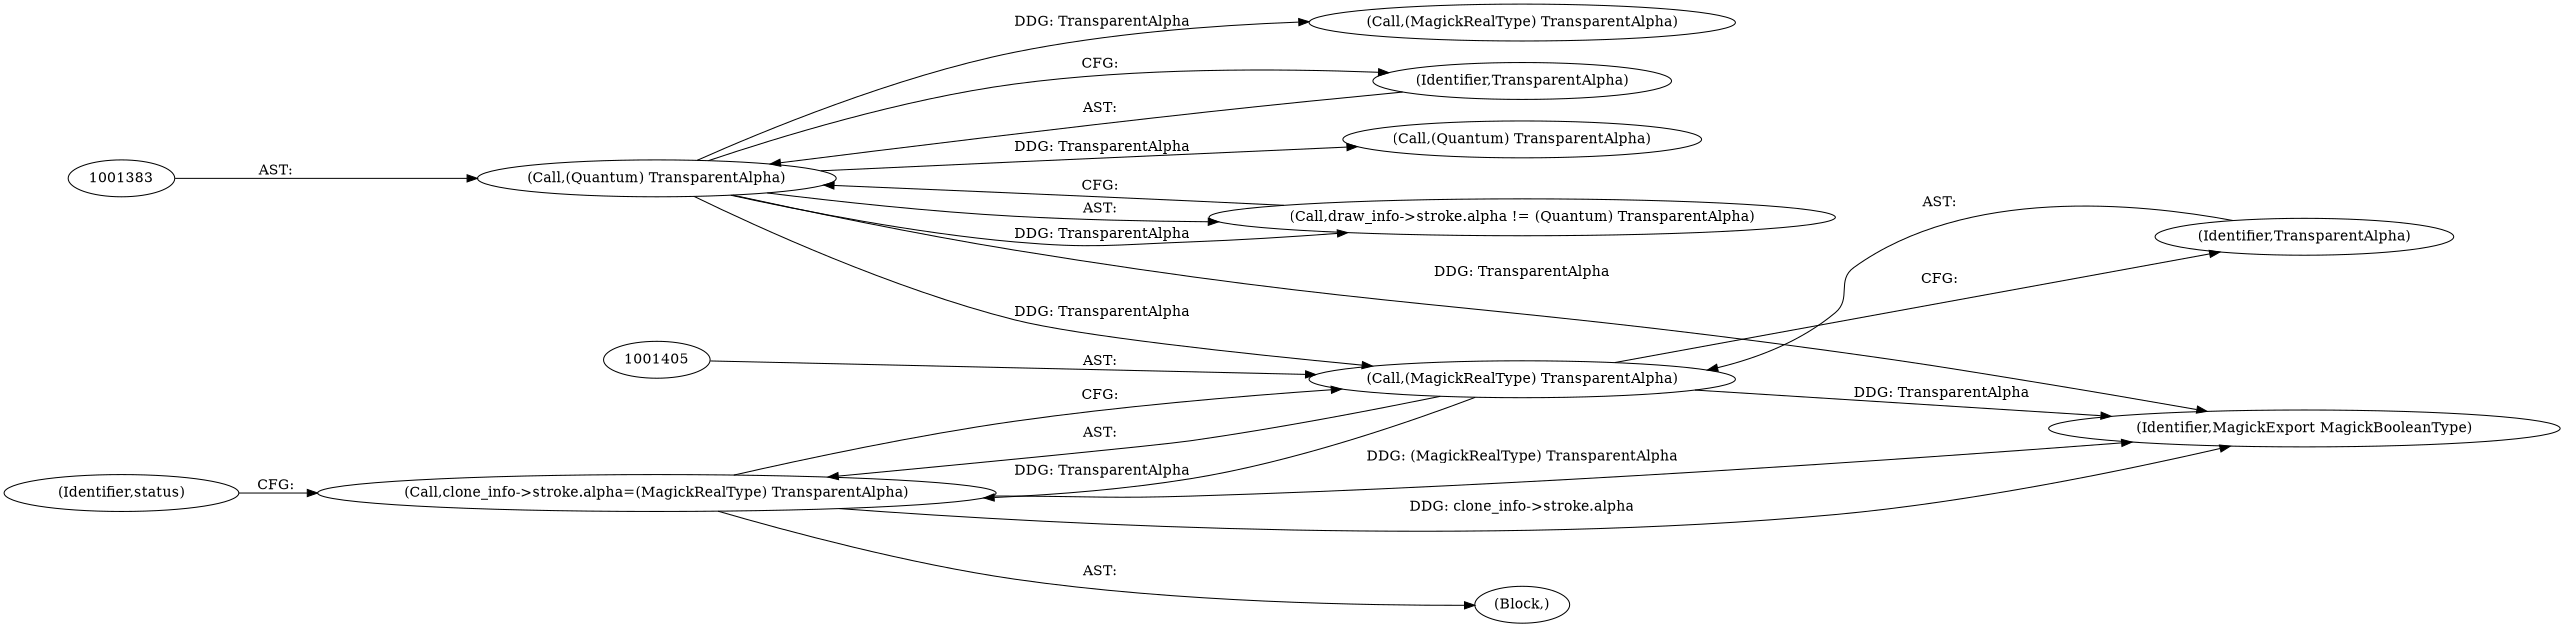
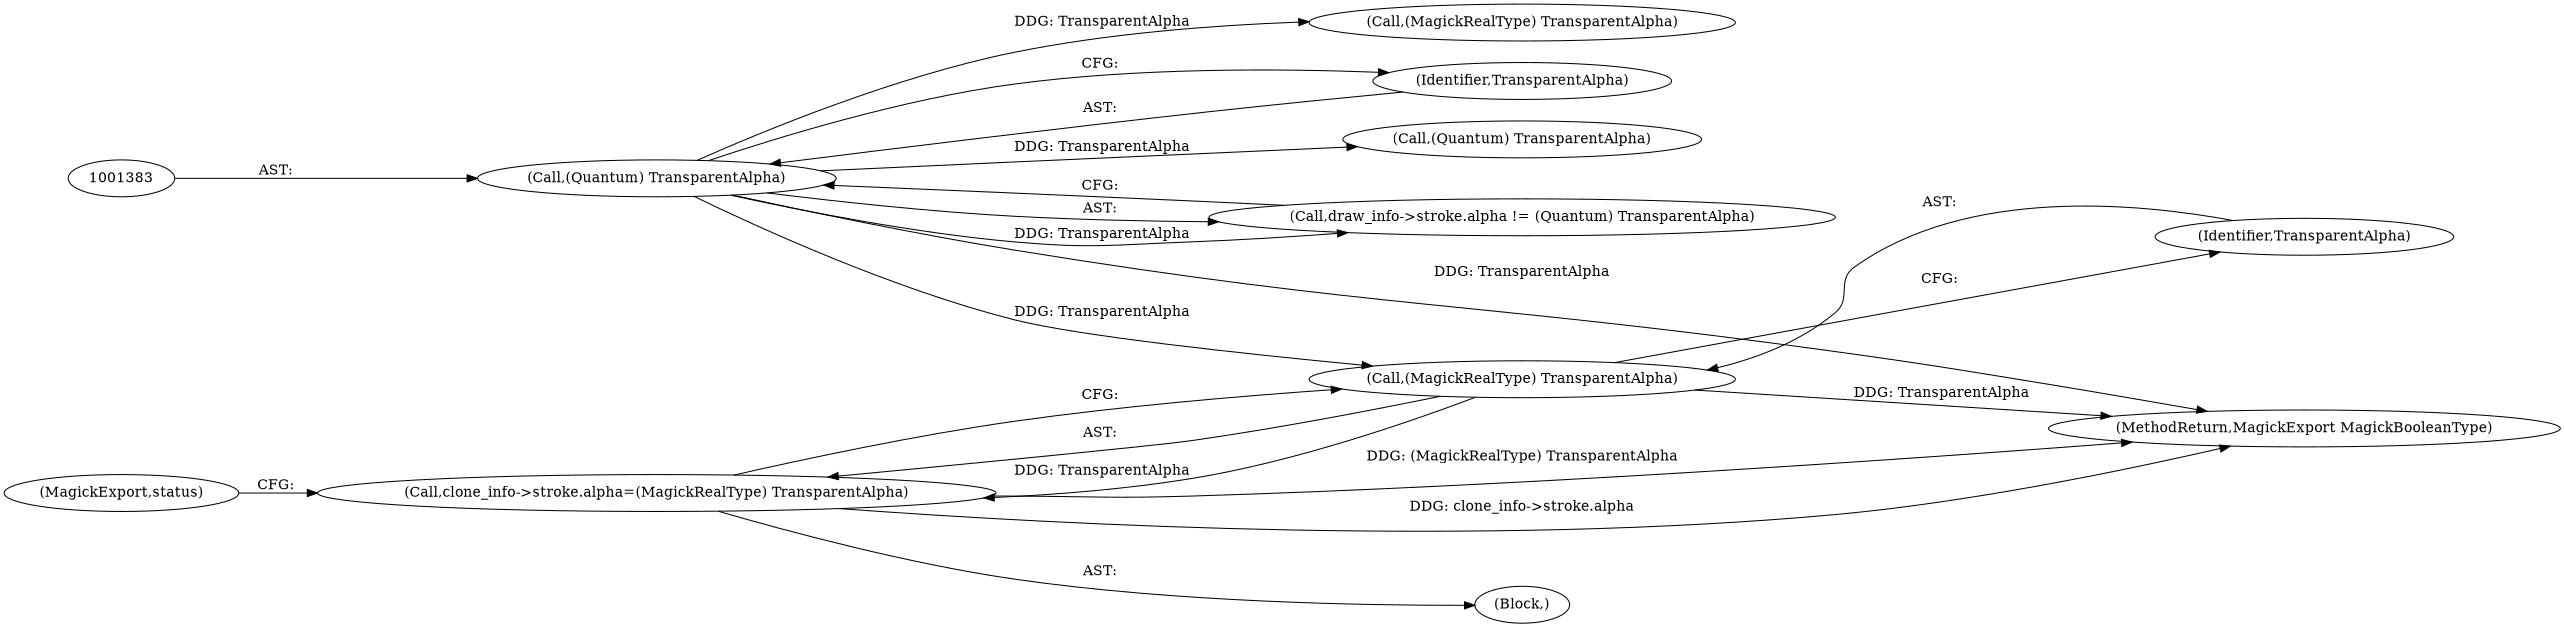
(657, 360) -> none
(2304, 428) -> (2304, 428)
(121, 493) -> (121, 493)
